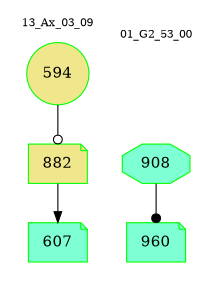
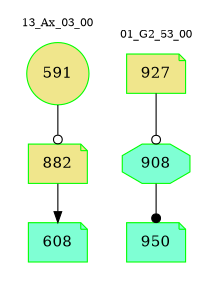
(58, 23) -> (58, 23)
(58, 74) -> (58, 74)
none -> (156, 74)
(58, 242) -> (58, 242)
(156, 242) -> (156, 242)
